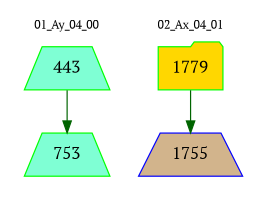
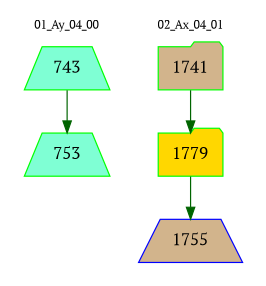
(67, 68) -> (67, 68)
none -> (191, 68)
